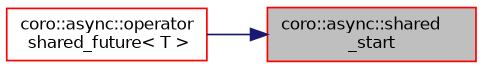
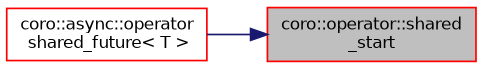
(372, 34) -> (372, 34)
